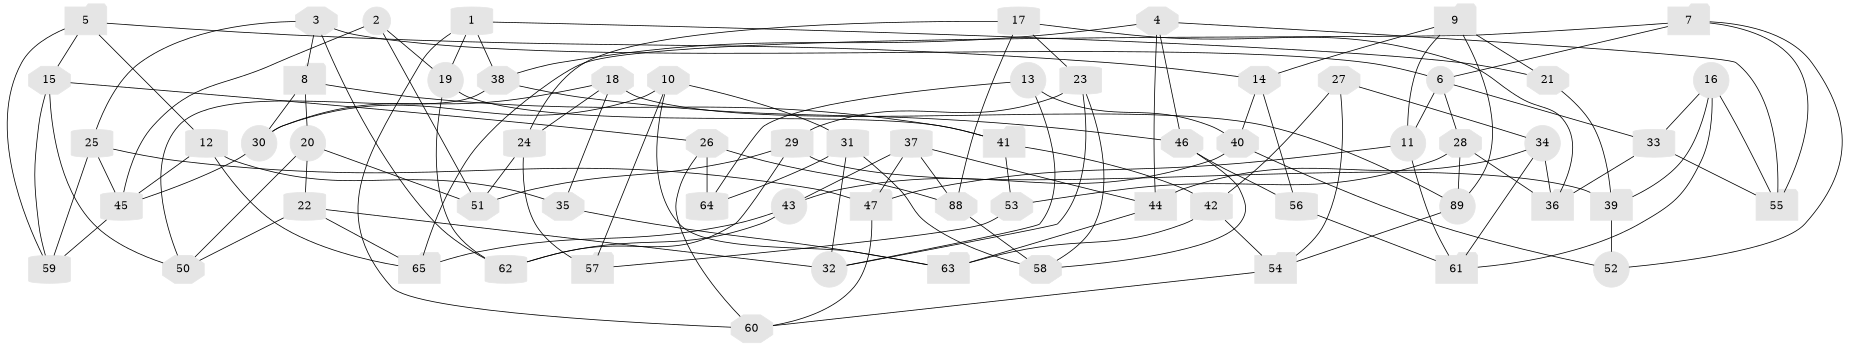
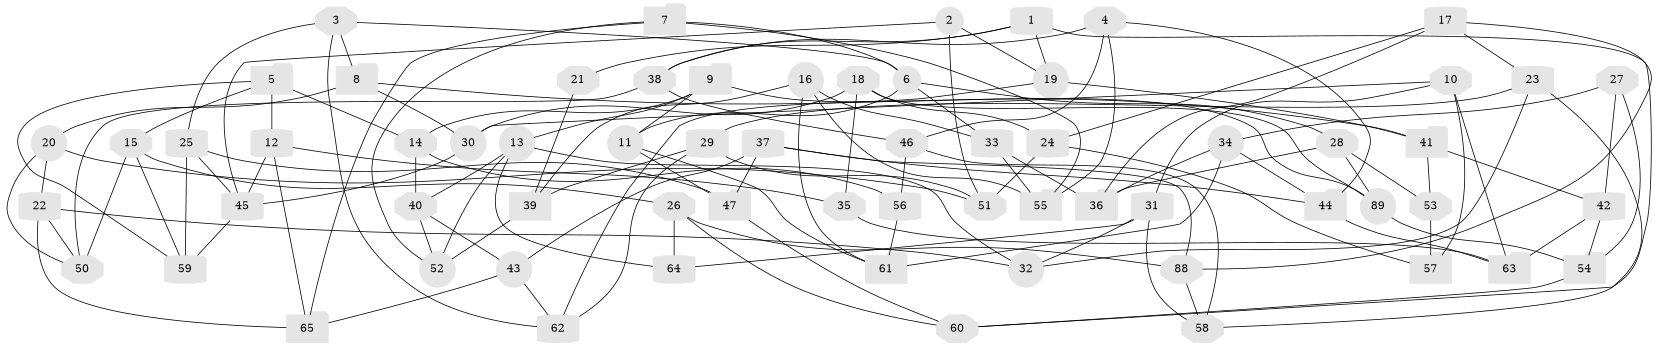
(1505, 52) -> (573, 126)
none -> (469, 201)
